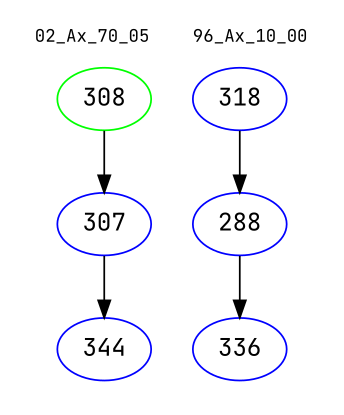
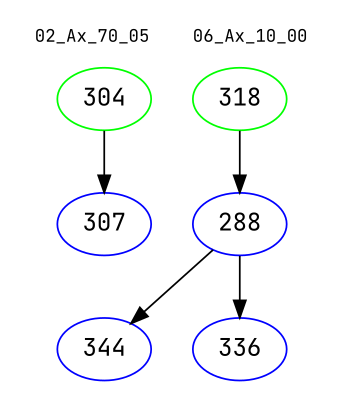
(251, 37) -> (251, 37)
(104, 99) -> (104, 99)
(240, 99) -> (240, 99)
(104, 278) -> (191, 270)
